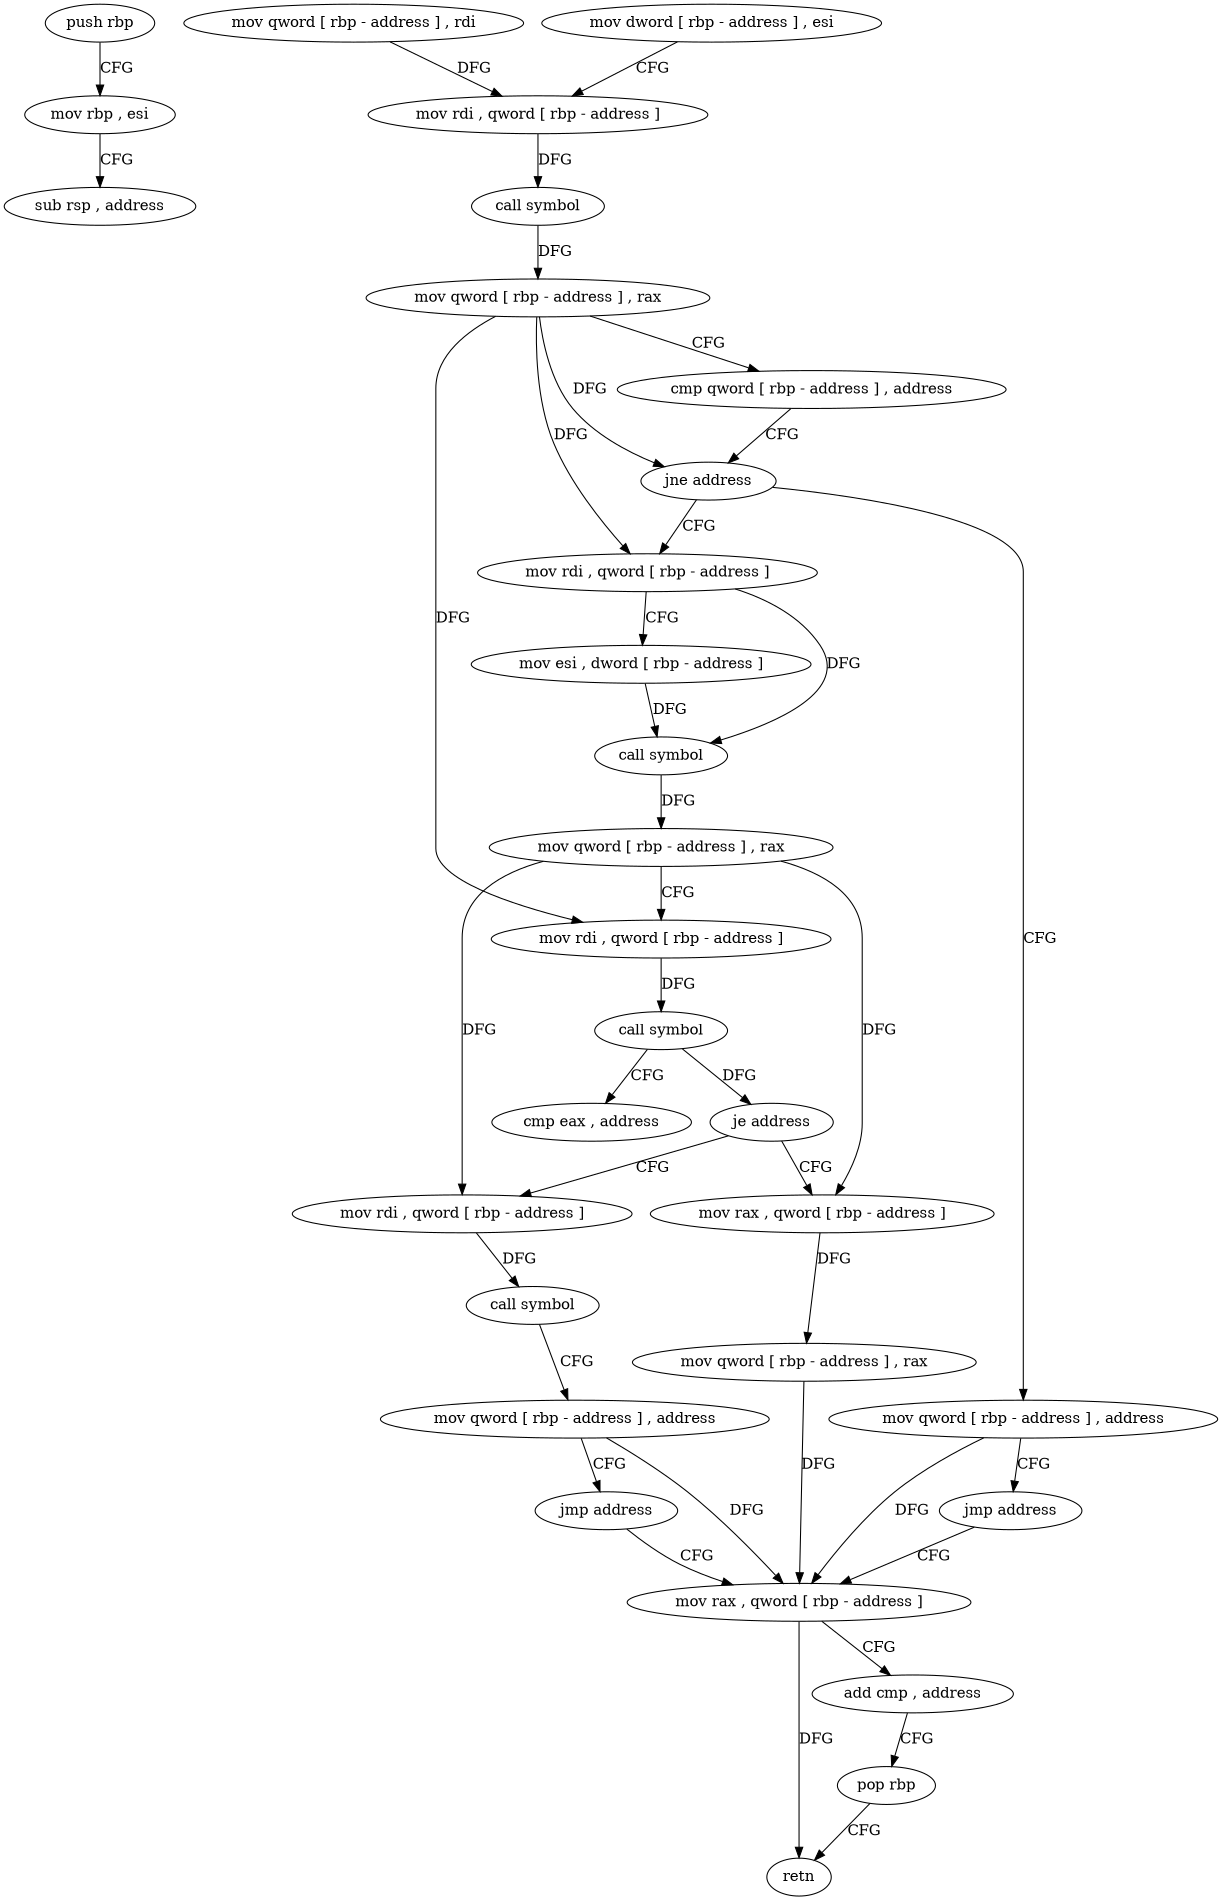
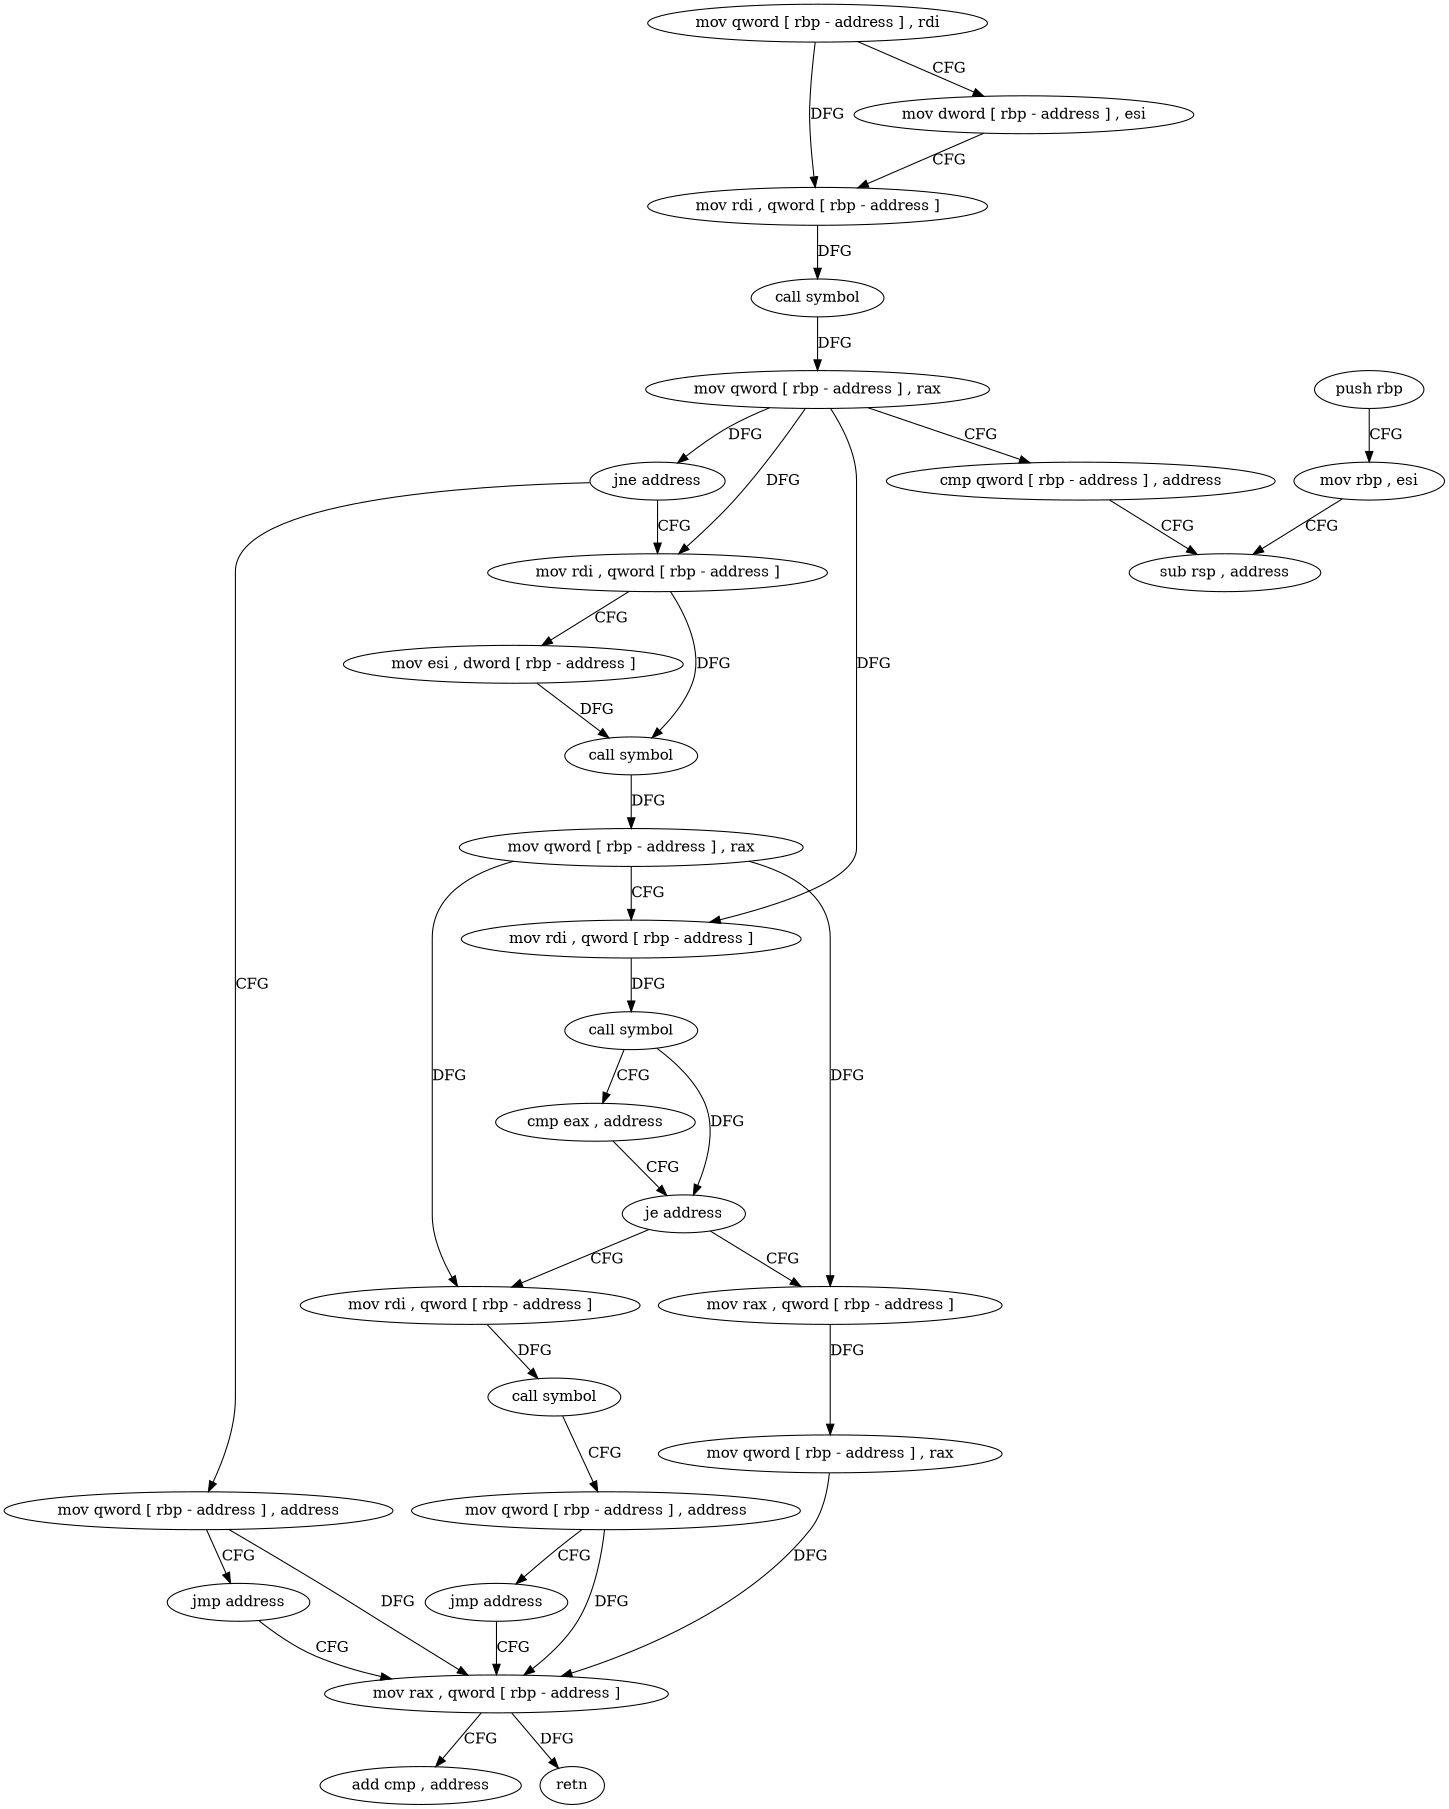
none -> (916, 67)
(764, 432) -> (1149, 524)
none -> (636, 1164)
(886, 1786) -> none
